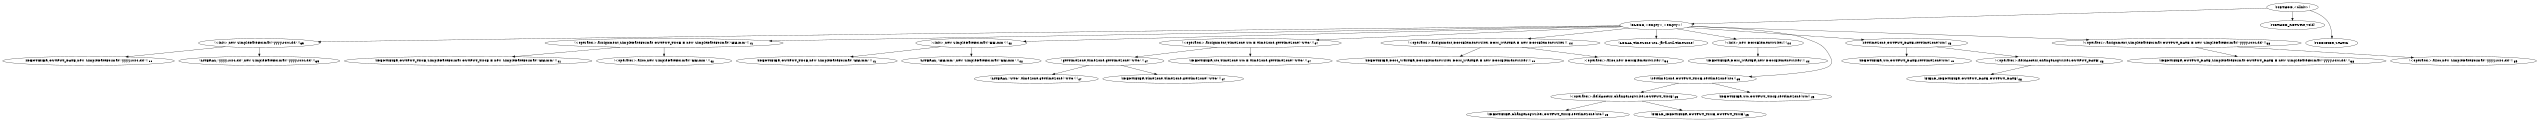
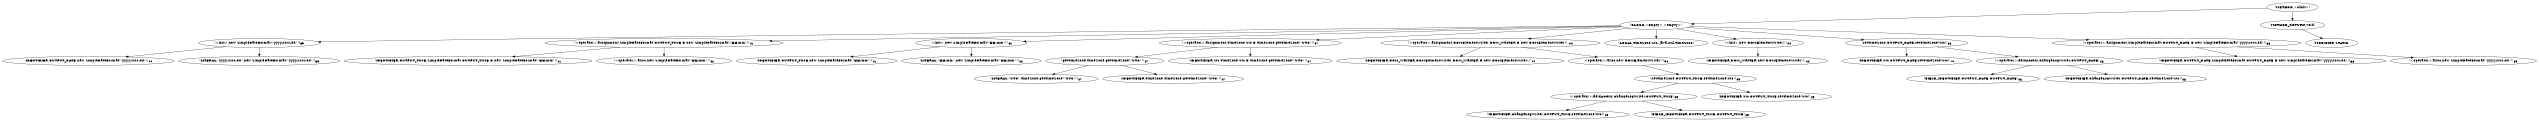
(2326, 19) -> (2311, 34)
(1808, 40) -> (1659, 70)
(1950, 43) -> (1950, 43)
none -> (2125, 79)
